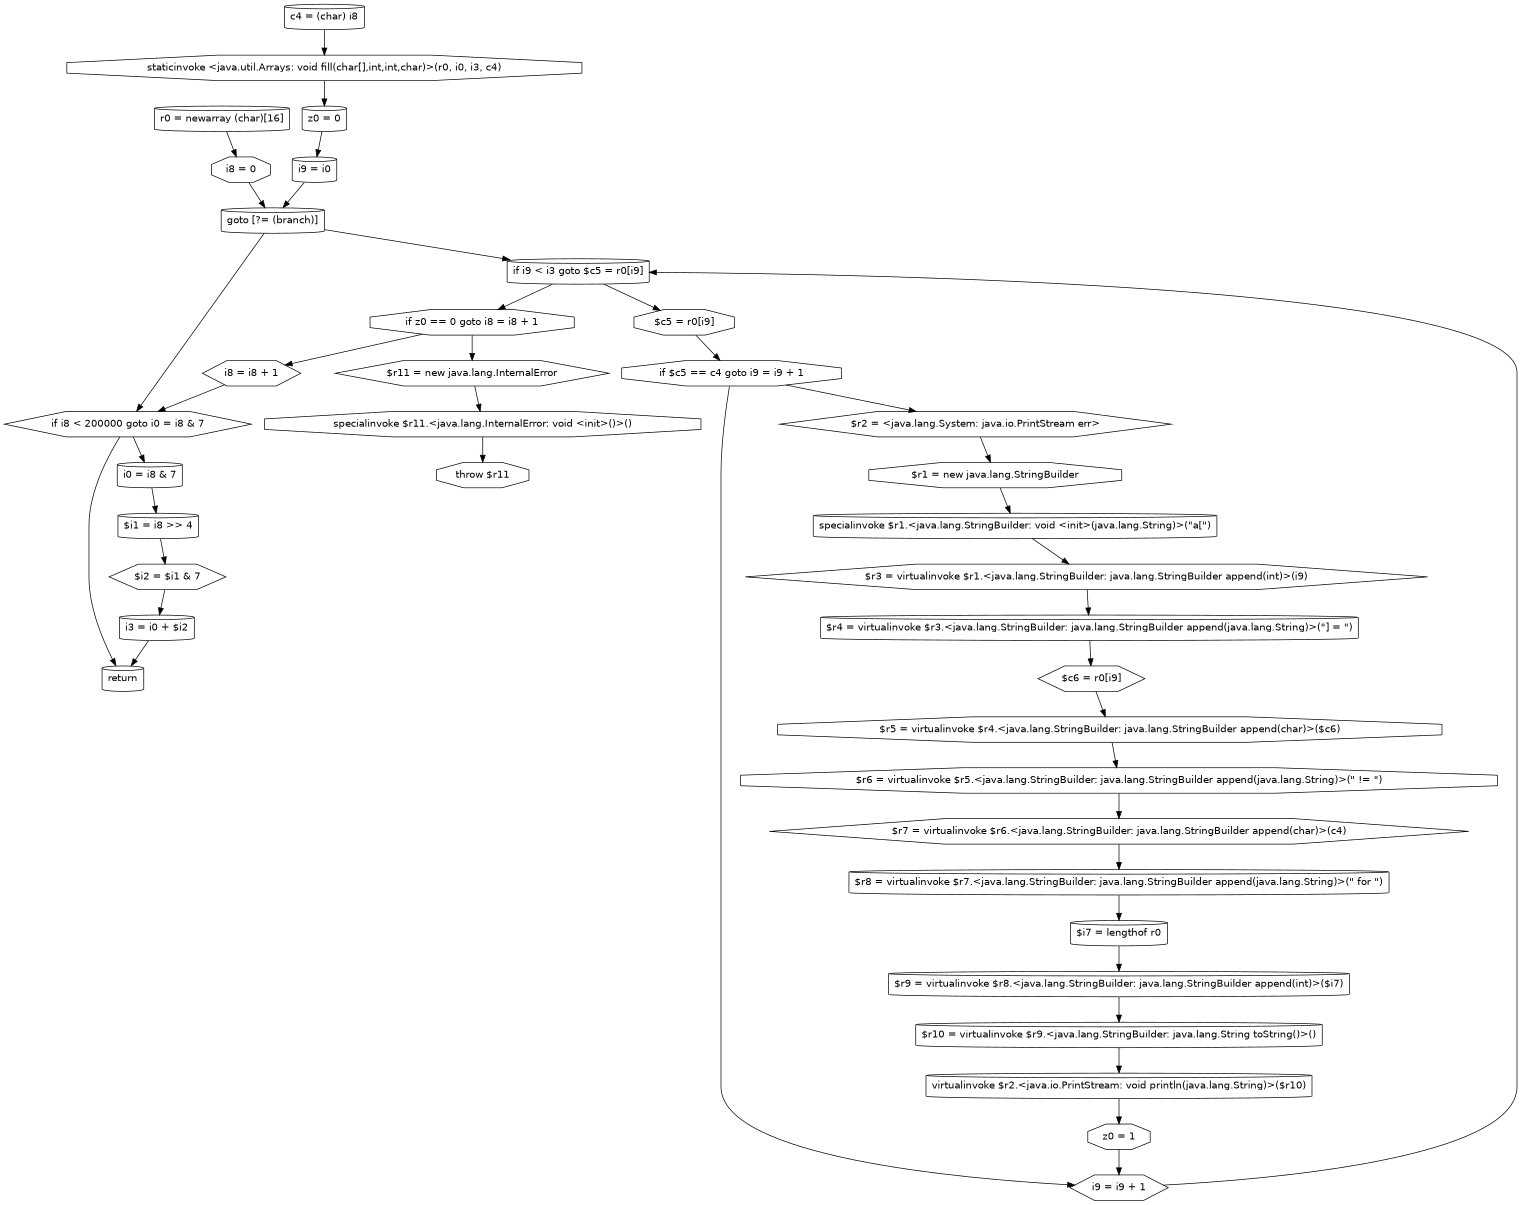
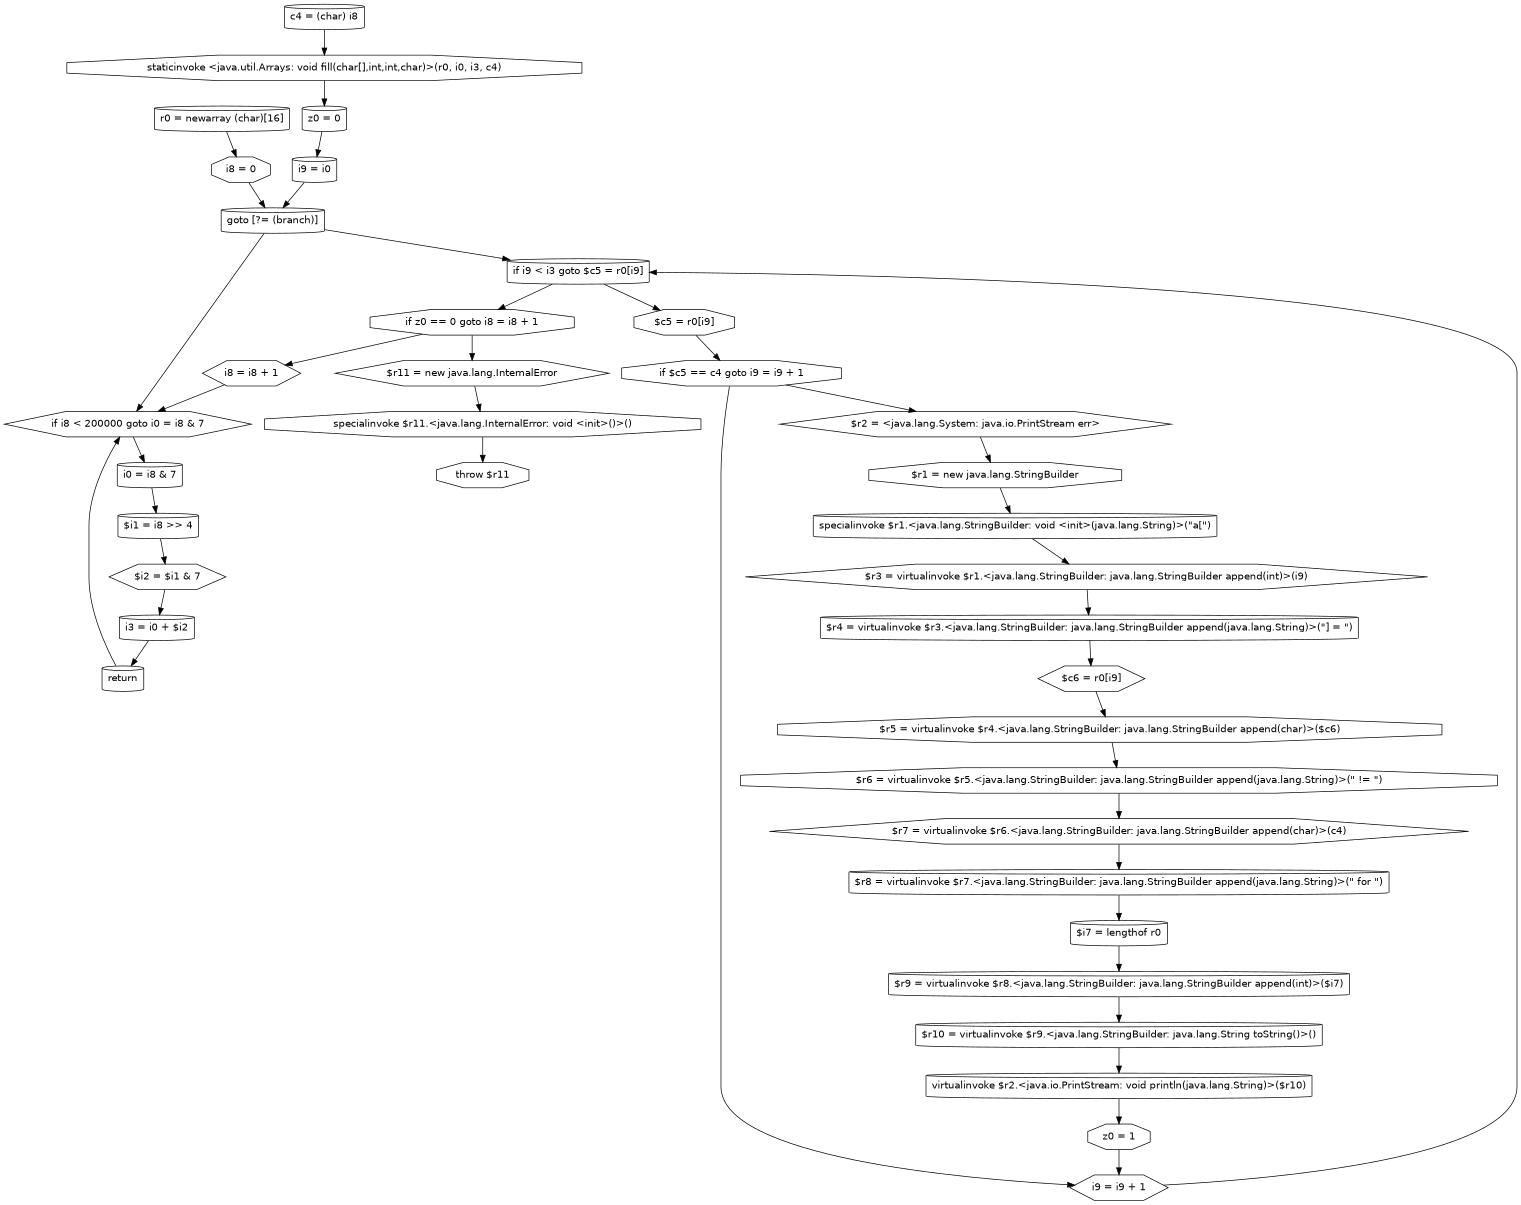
(89, 547) -> (89, 554)
